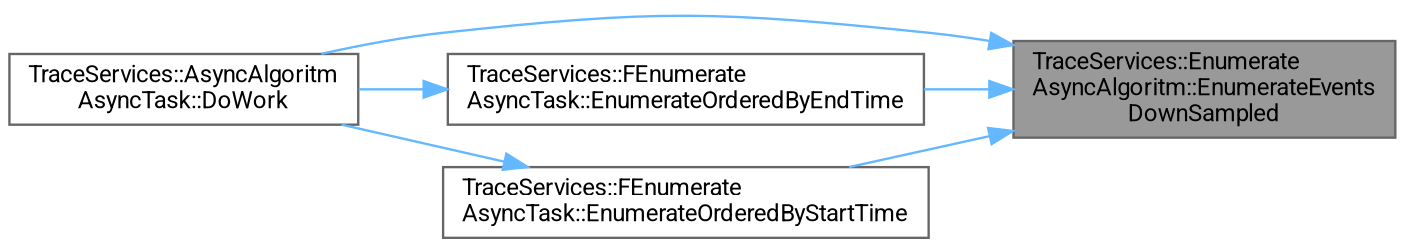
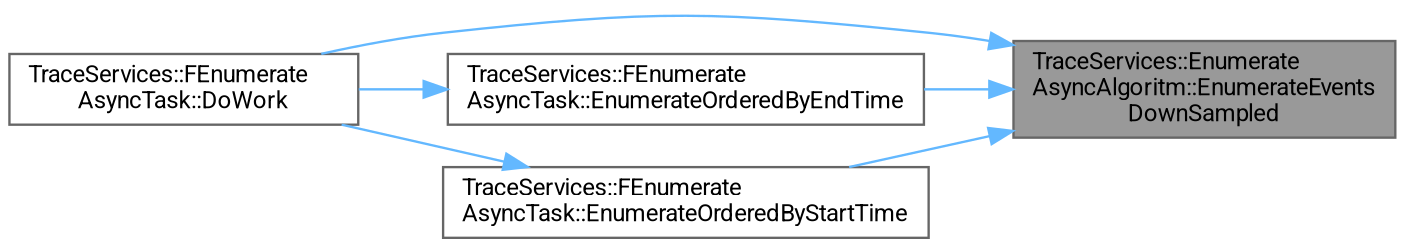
(184, 89) -> (184, 89)
